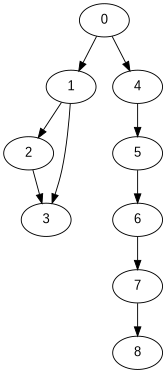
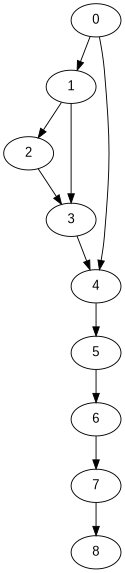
none -> (82, 249)
